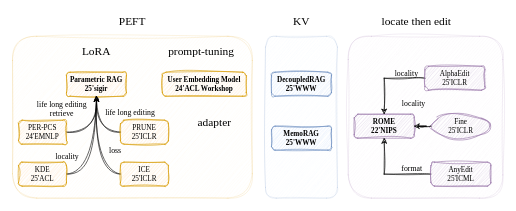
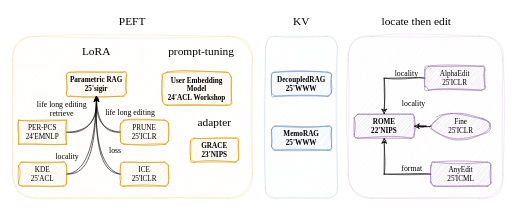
(204, 84) -> (197, 89)
(42, 132) -> (42, 132)
none -> (215, 150)
